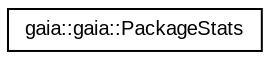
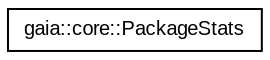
(135, 30) -> (135, 30)
